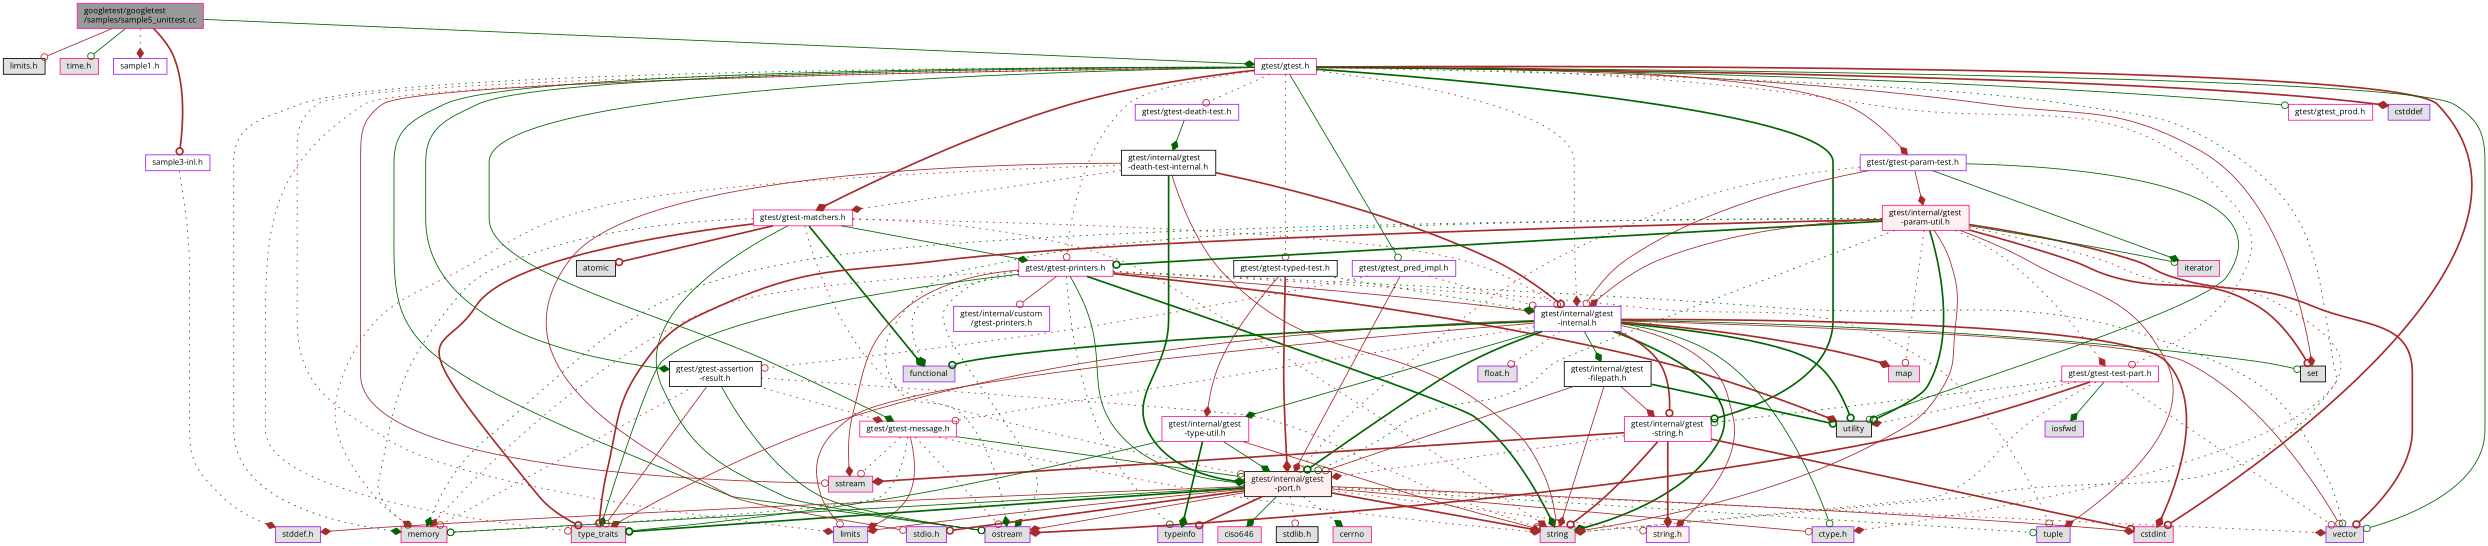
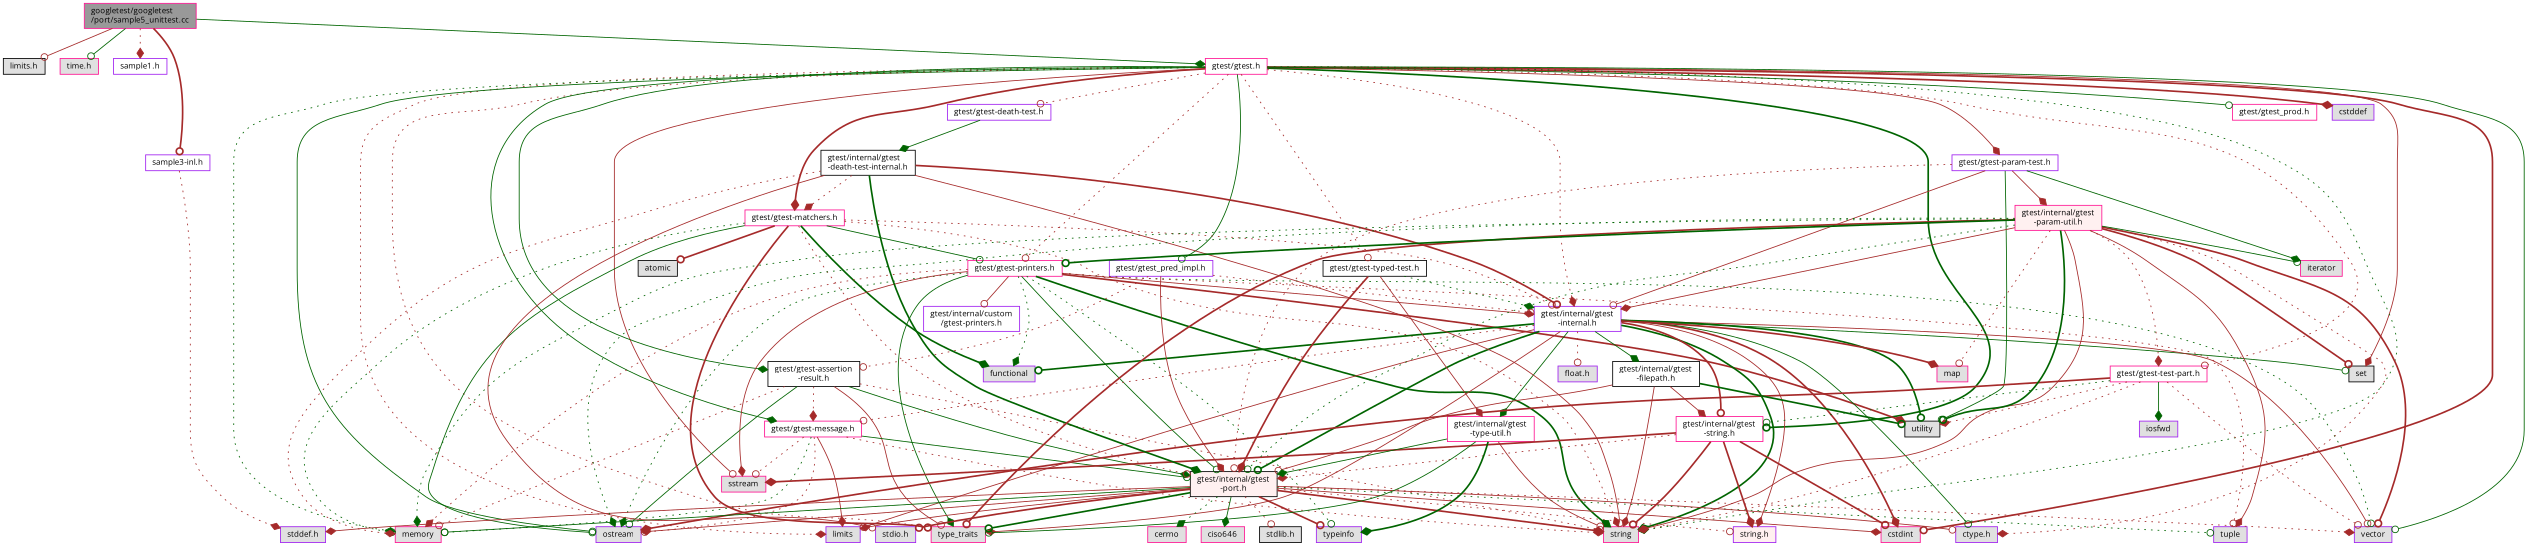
(140, 16) -> (140, 16)
(921, 241) -> (902, 242)
none -> (1013, 437)
